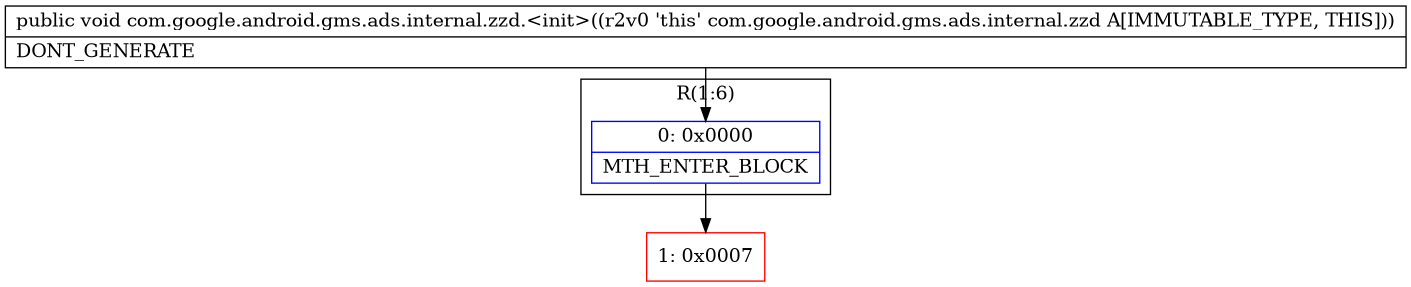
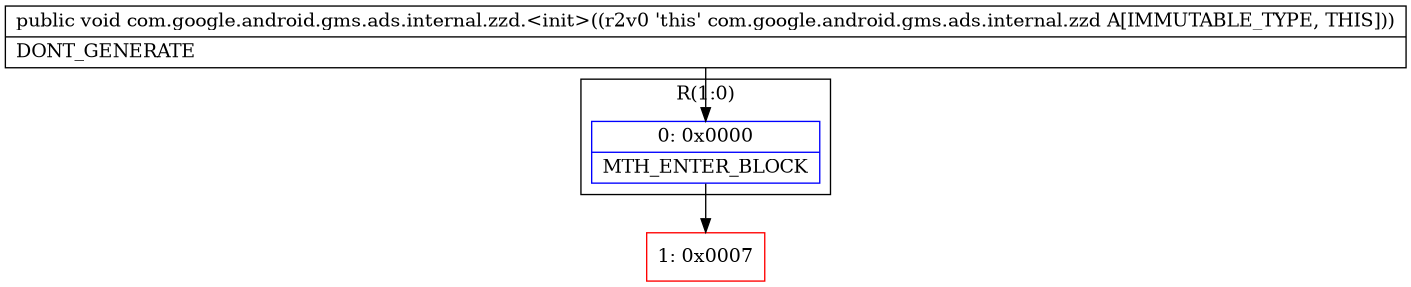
(706, 95) -> (706, 95)
